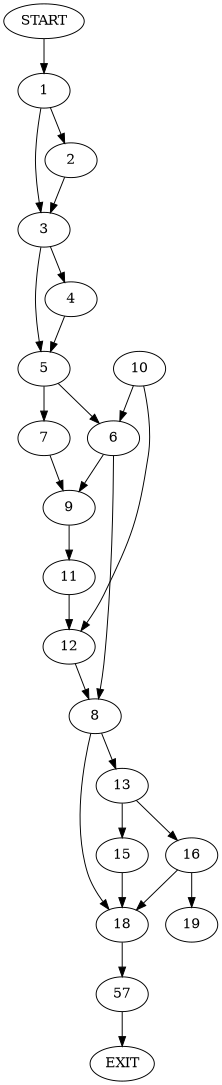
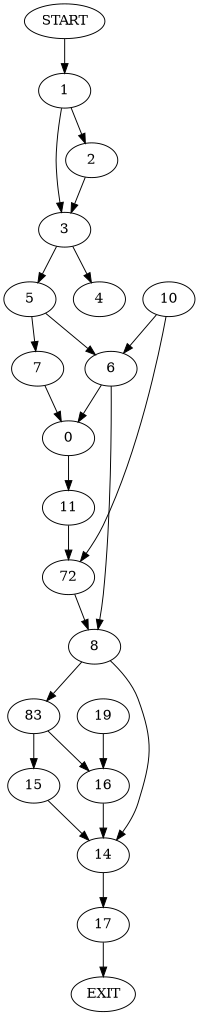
(59, 329) -> none
(69, 508) -> (69, 438)
(69, 647) -> (69, 577)
(122, 786) -> (34, 716)
(192, 885) -> (103, 746)
(122, 925) -> (103, 855)
(122, 994) -> (103, 925)
